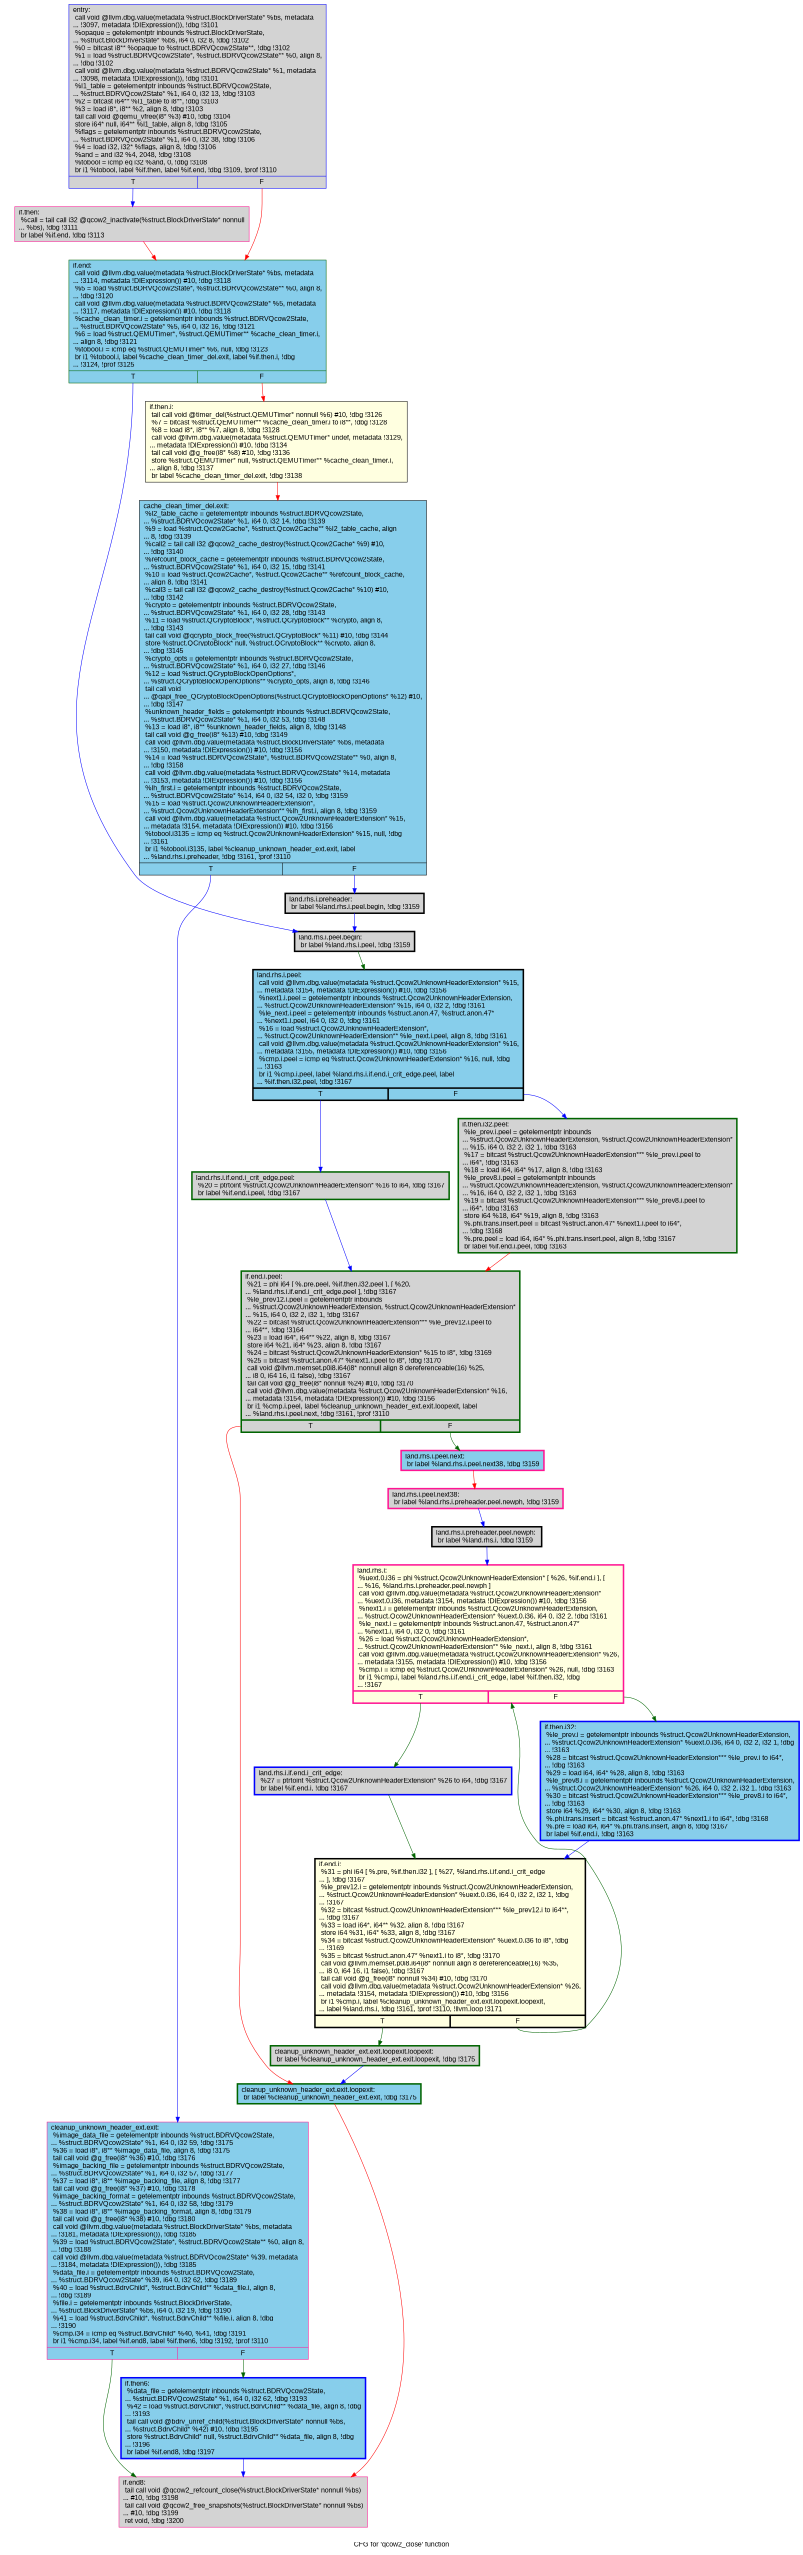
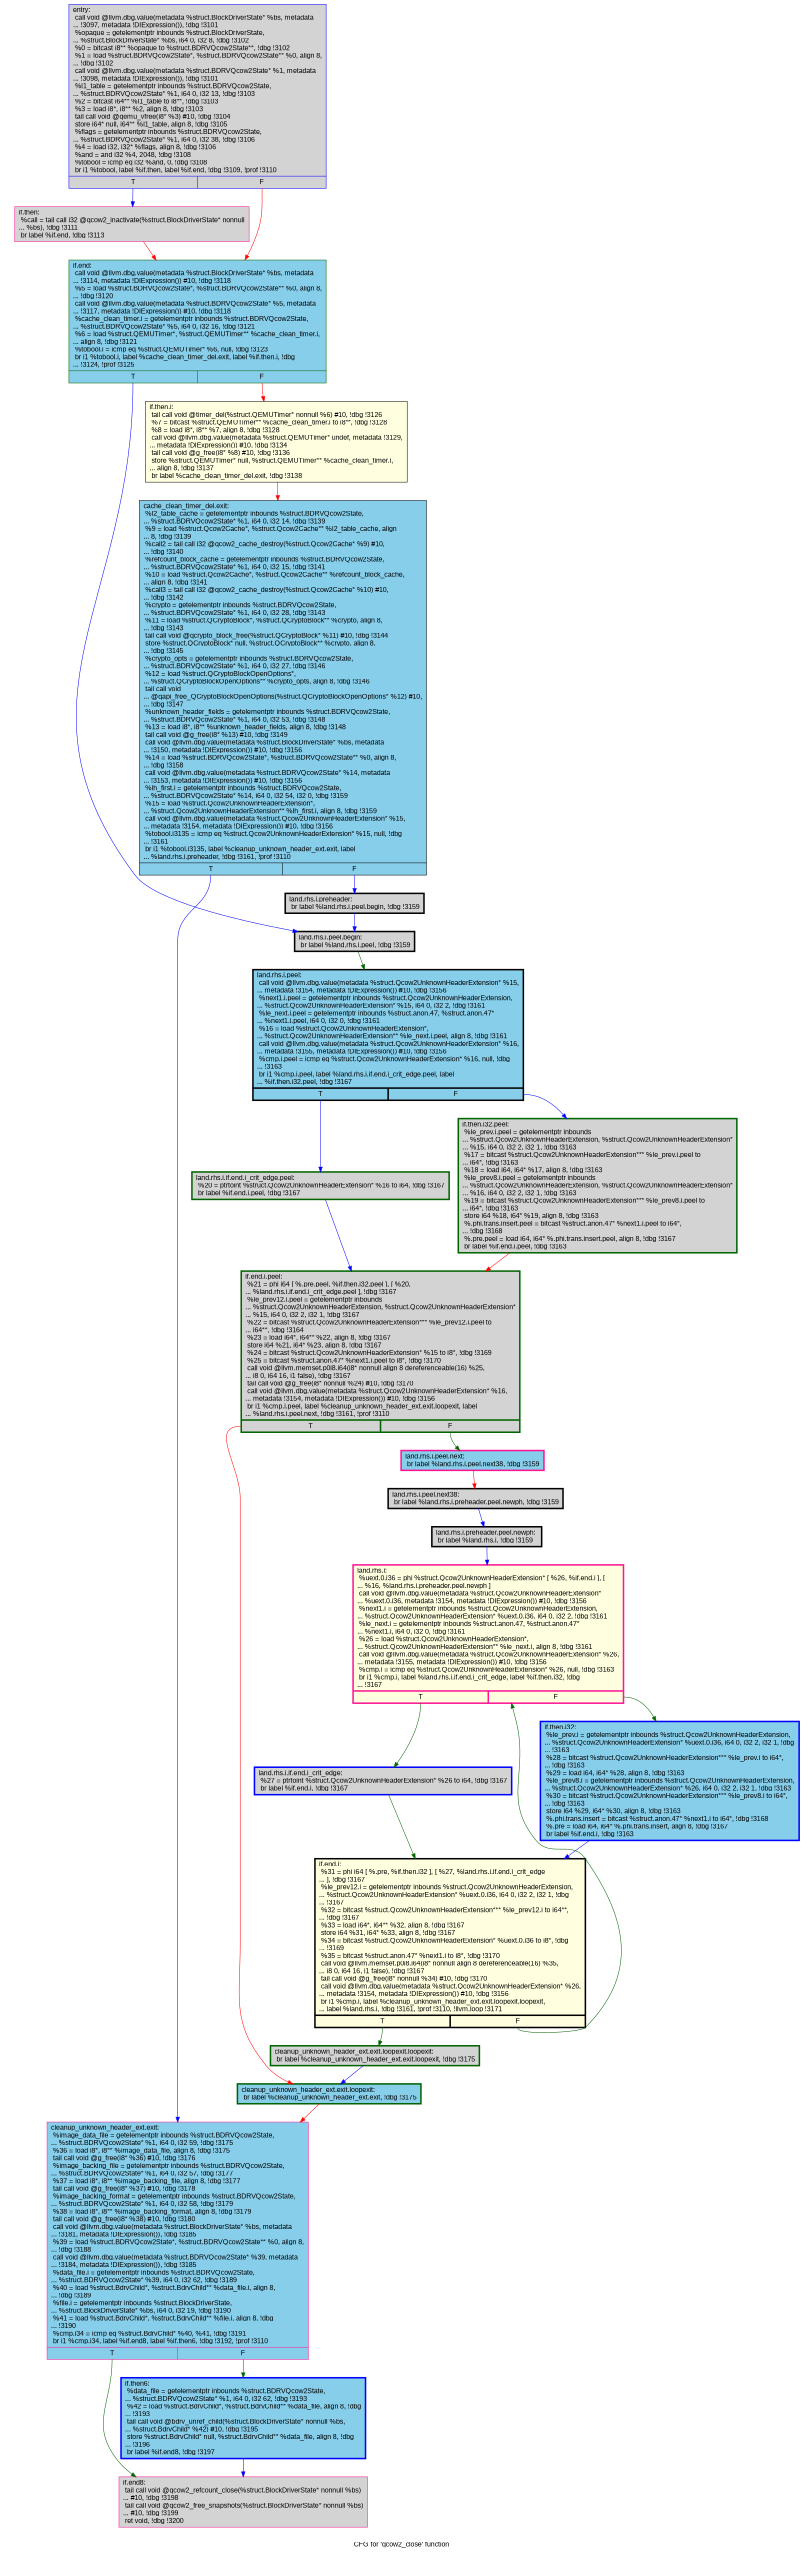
(476, 1499) -> (476, 1499)
(399, 2289) -> (312, 2111)
